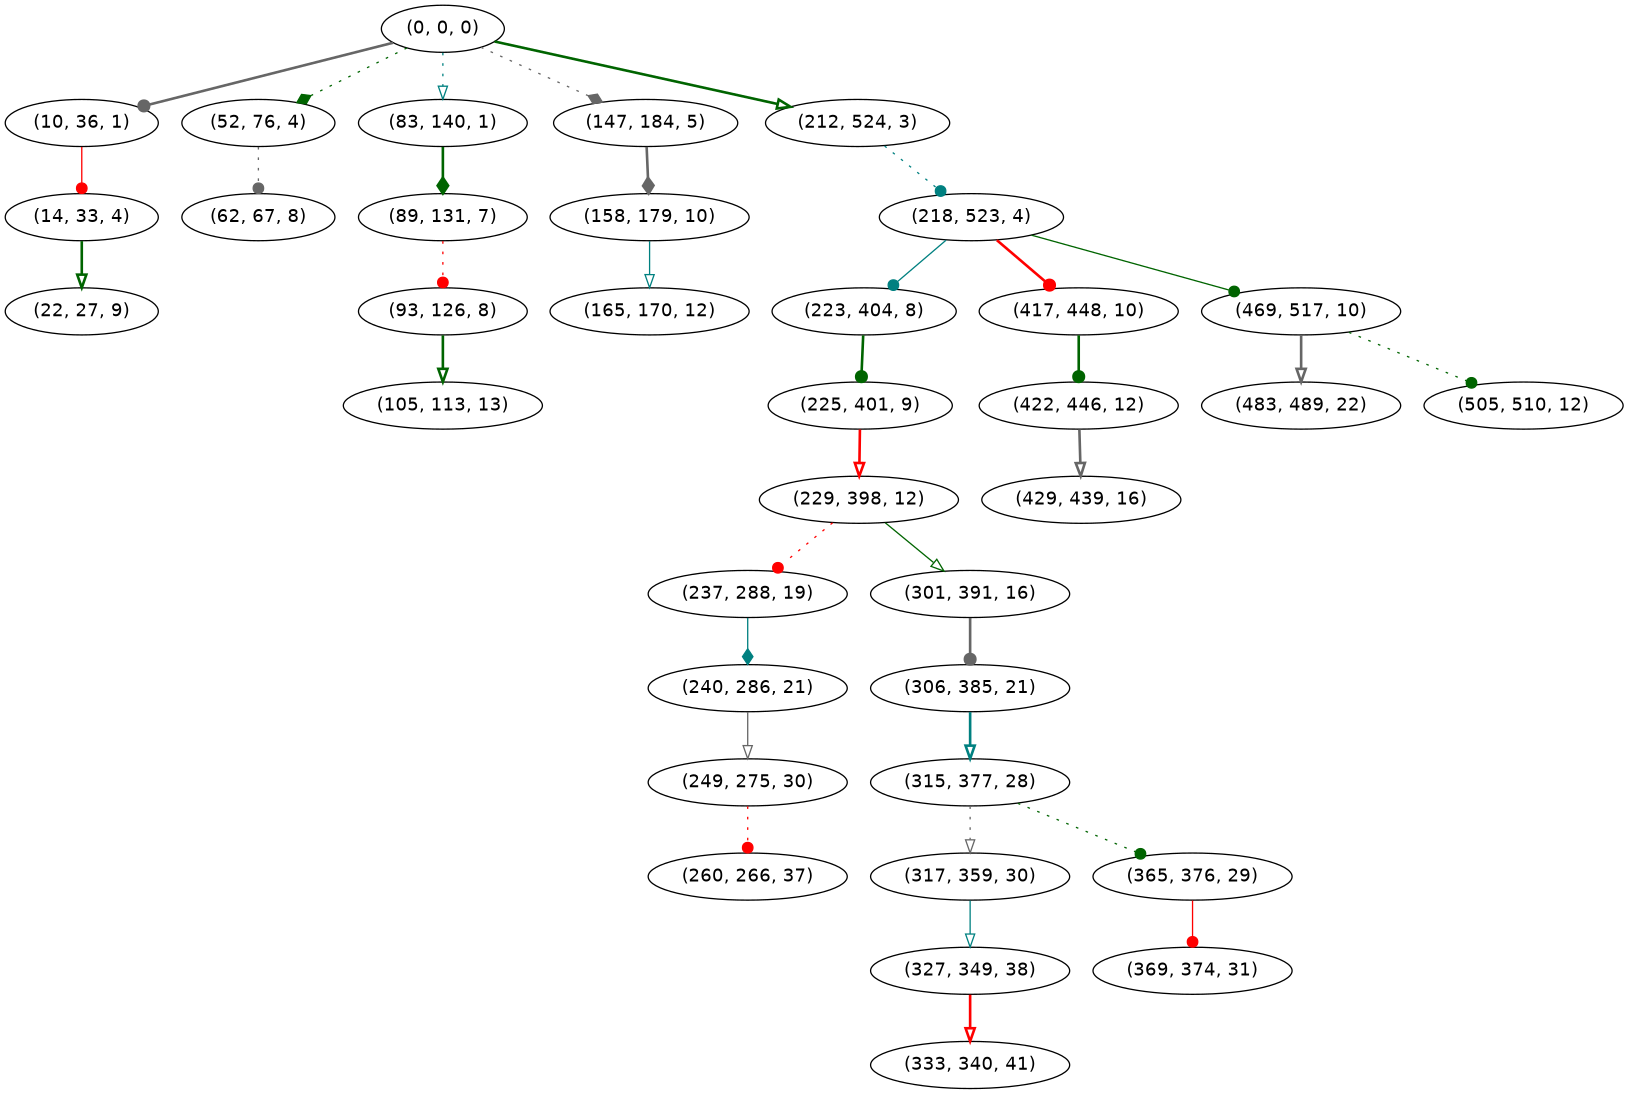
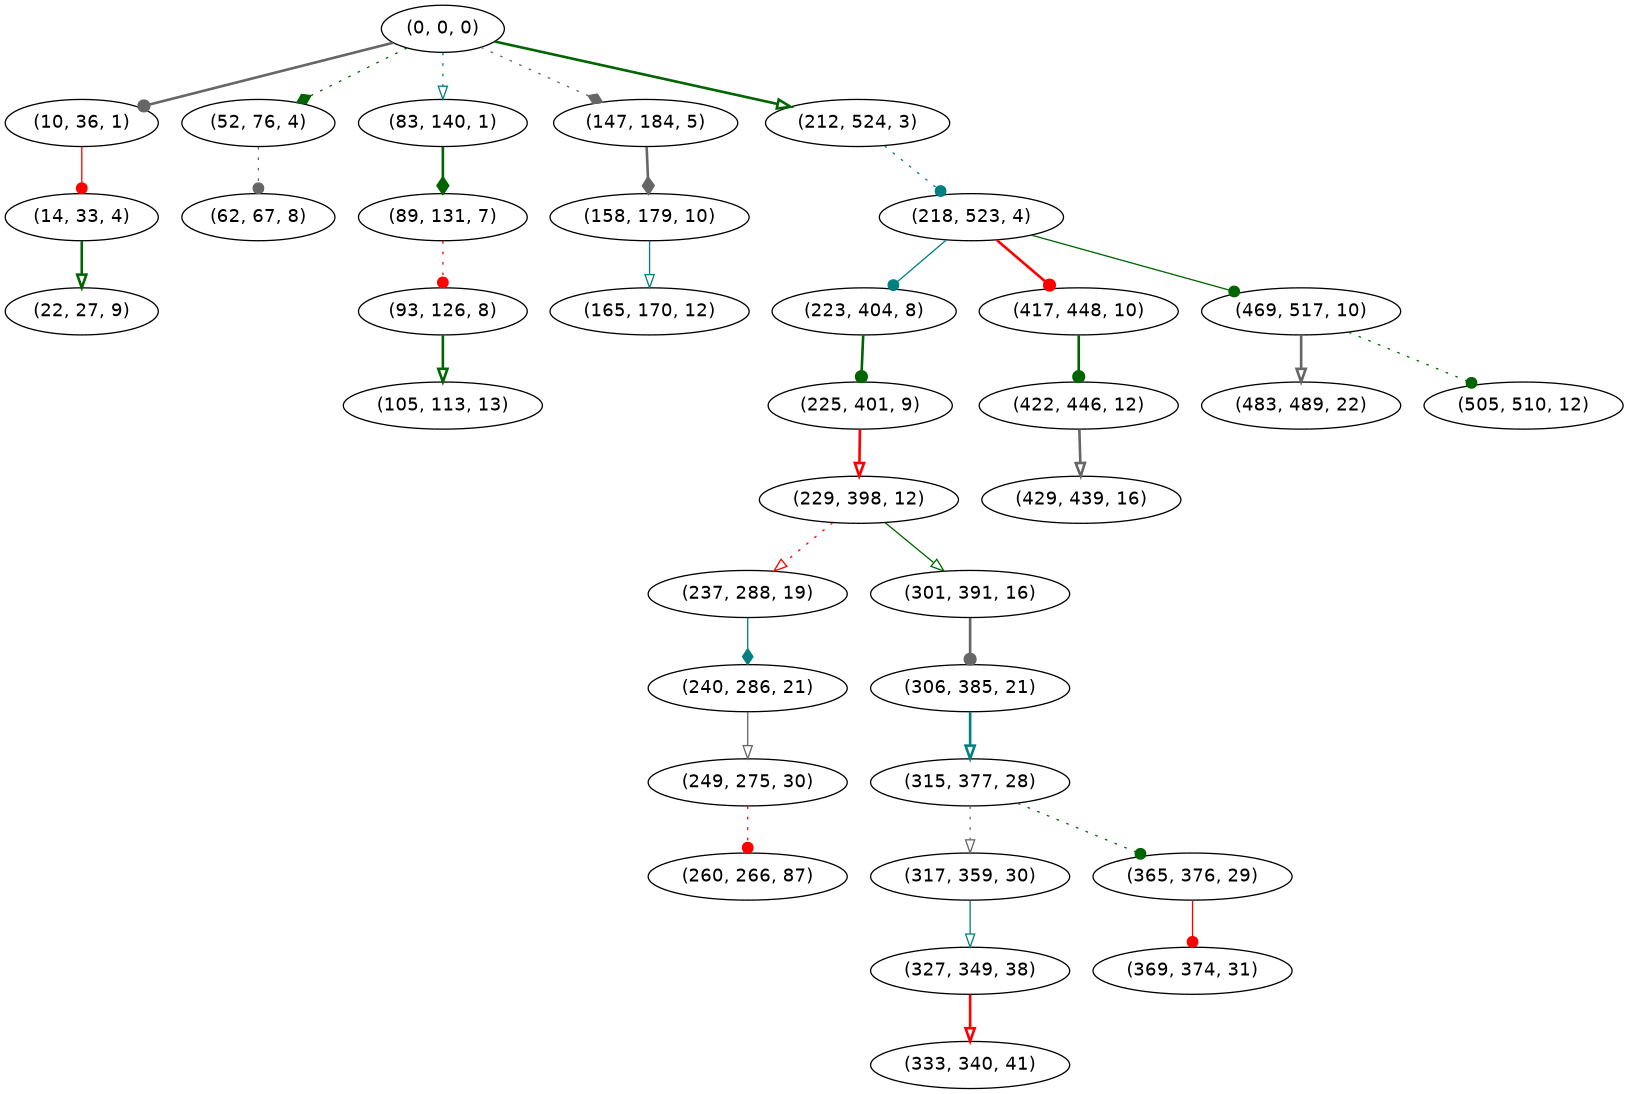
(808, 543) -> (808, 543)
(748, 877) -> (748, 877)
